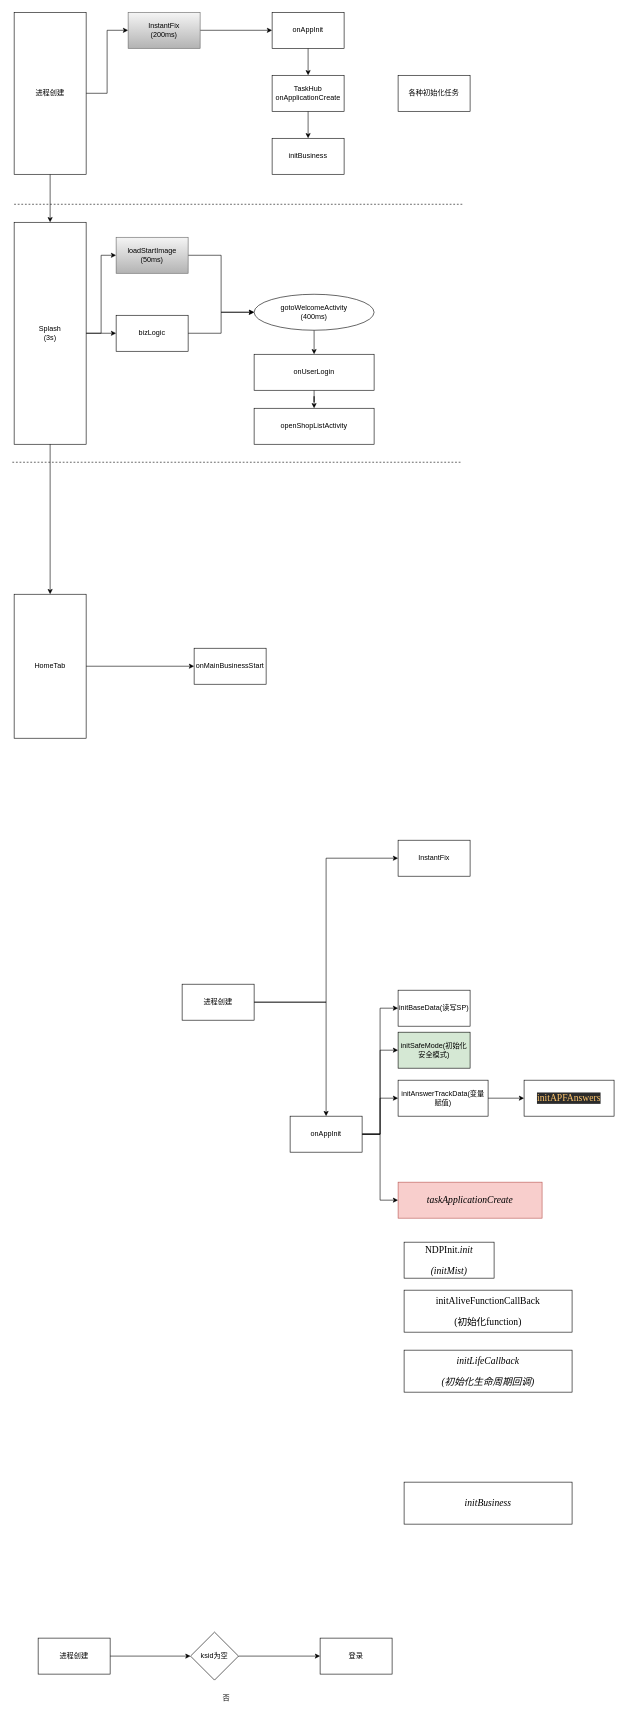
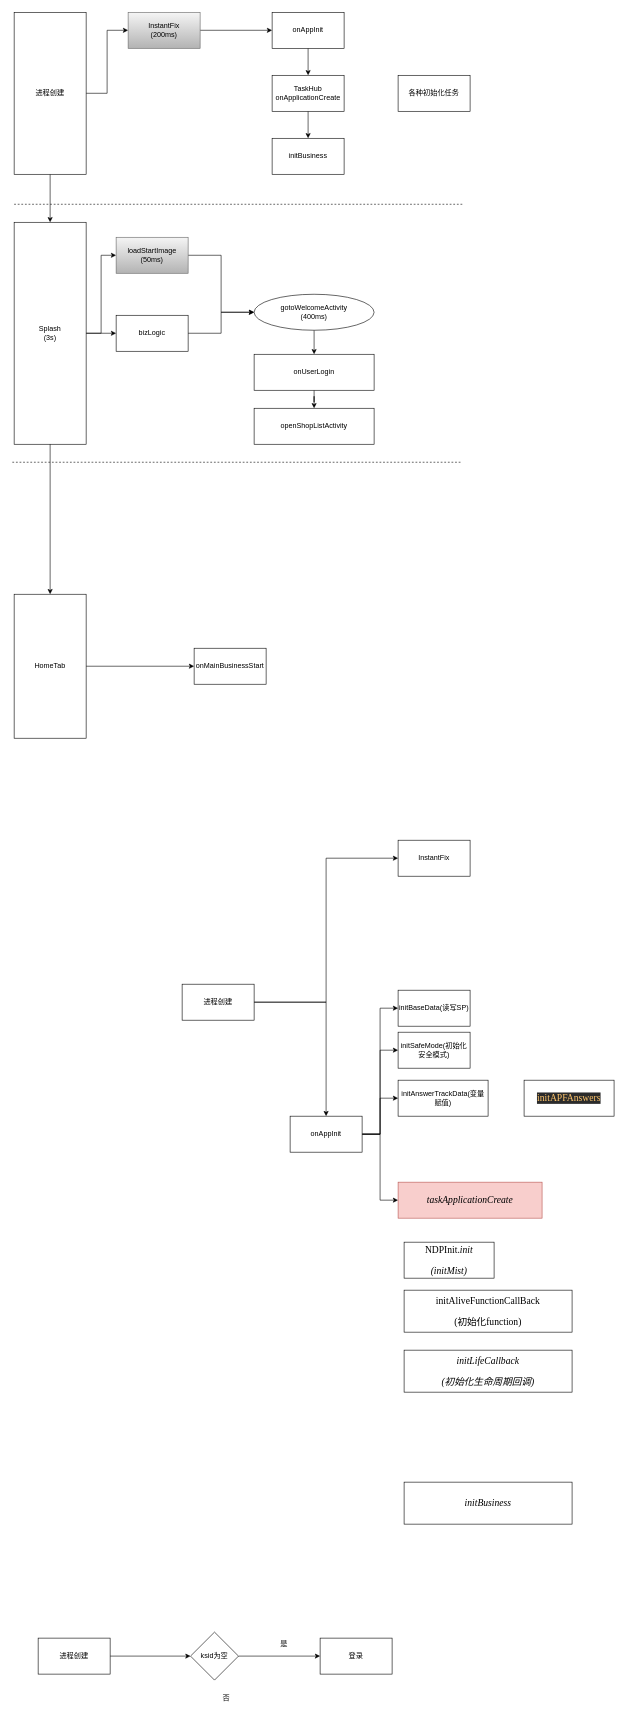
(434, 1050) -> (434, 1050)
(518, 1098) -> none
none -> (284, 1644)
